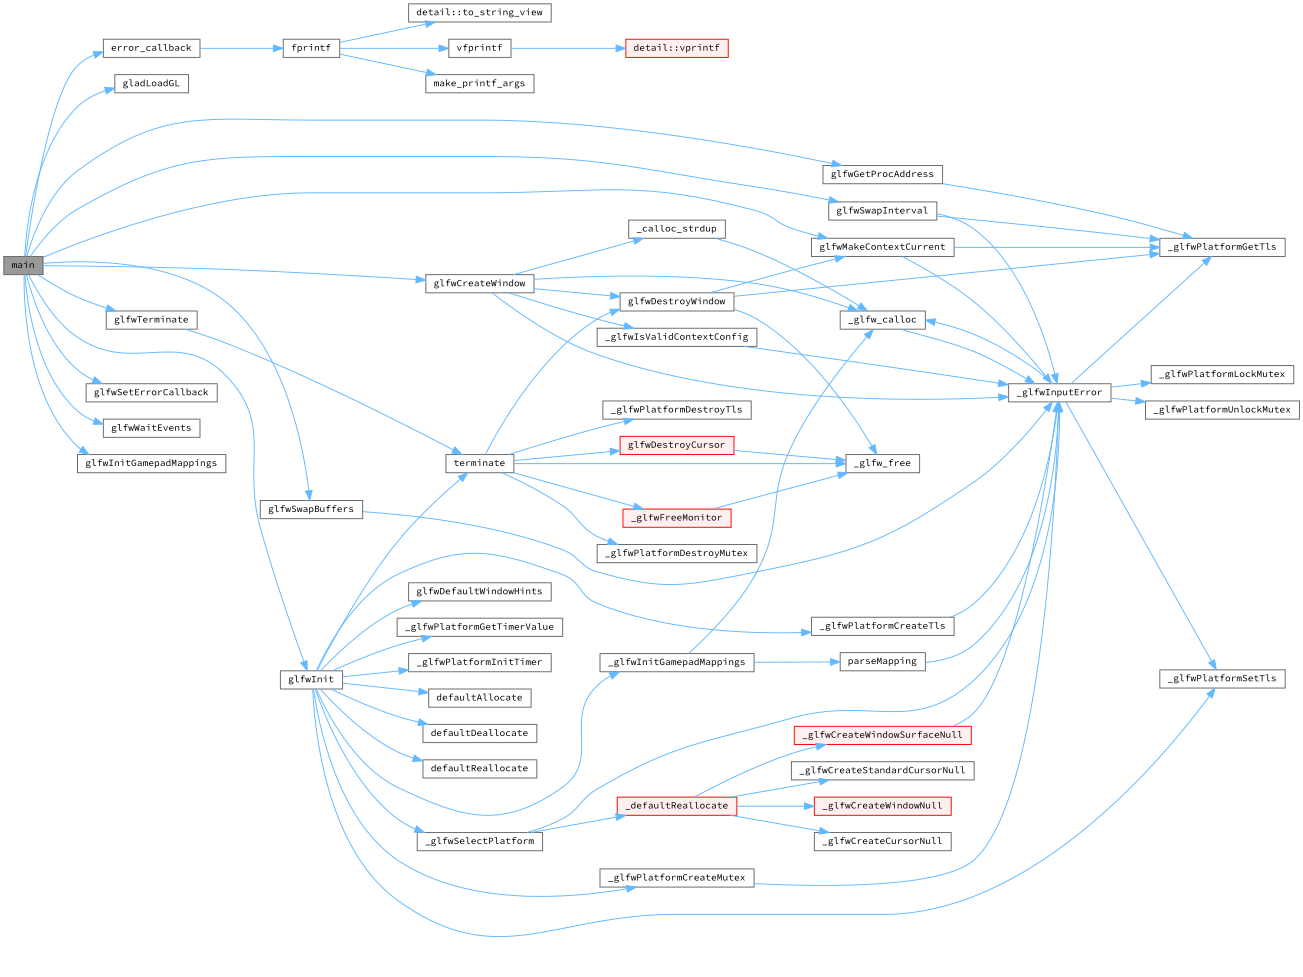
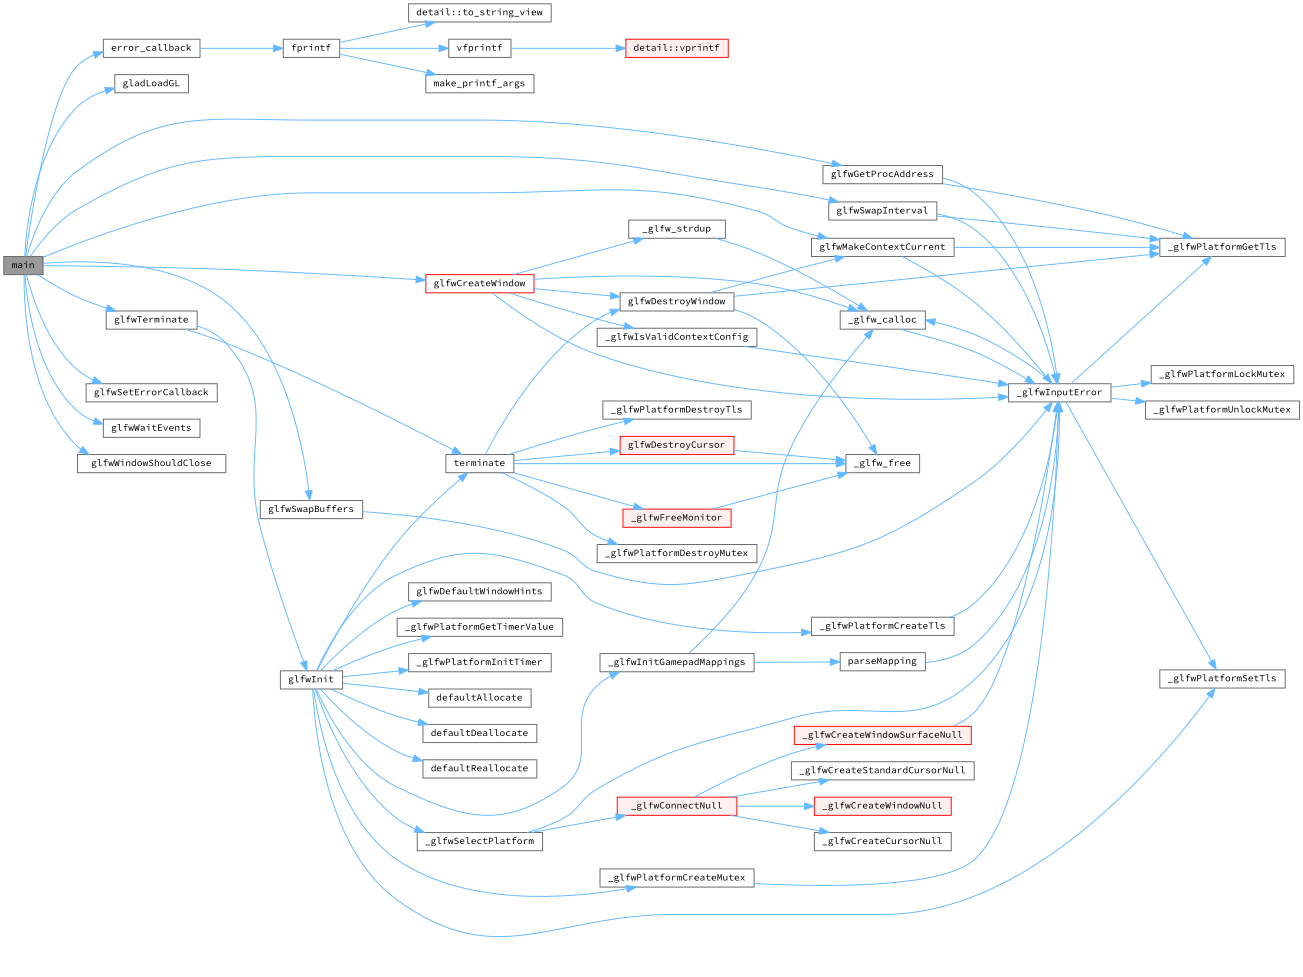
(677, 229) -> (677, 229)
none -> (1024, 260)
(480, 284) -> (480, 284)
(244, 401) -> (254, 485)
(152, 464) -> (152, 464)
(677, 806) -> (677, 806)
